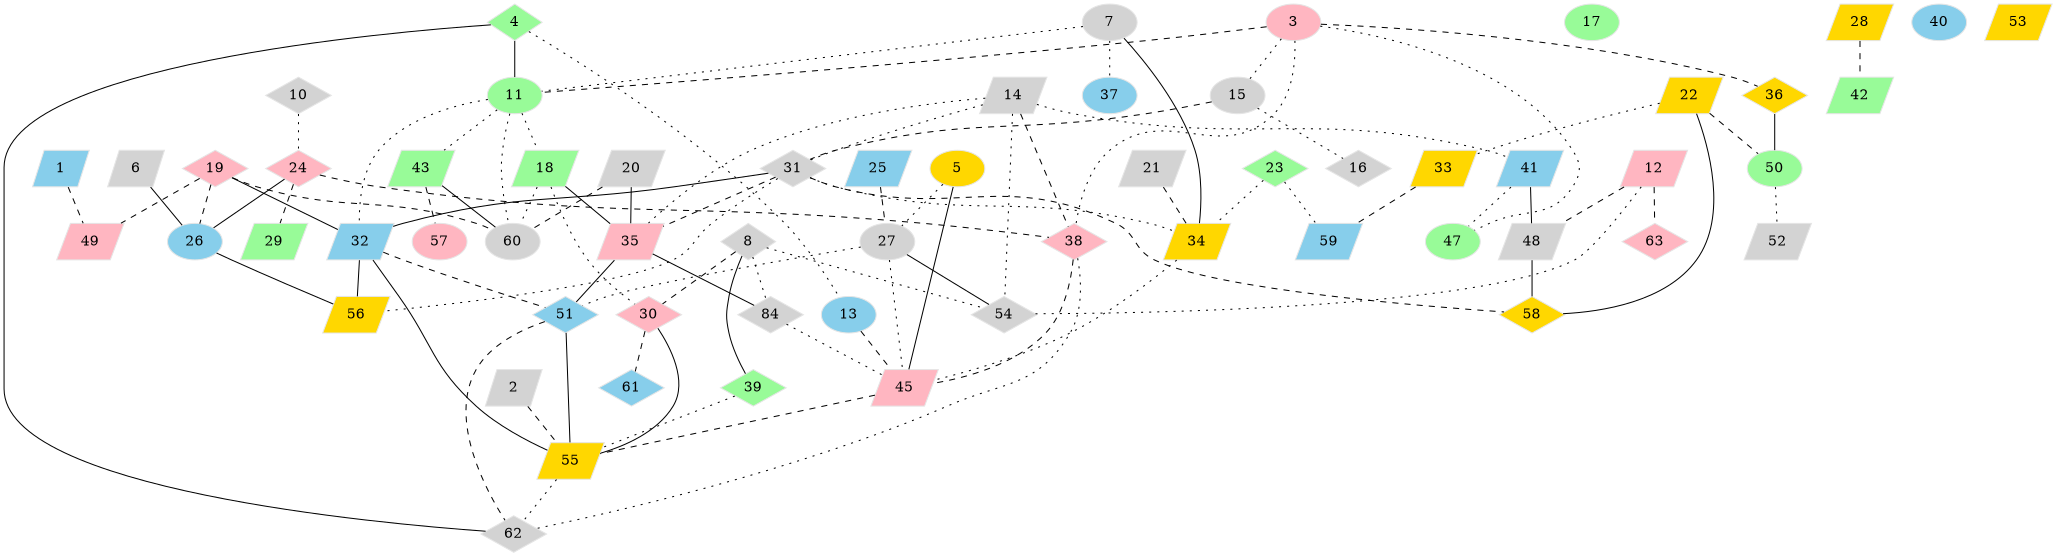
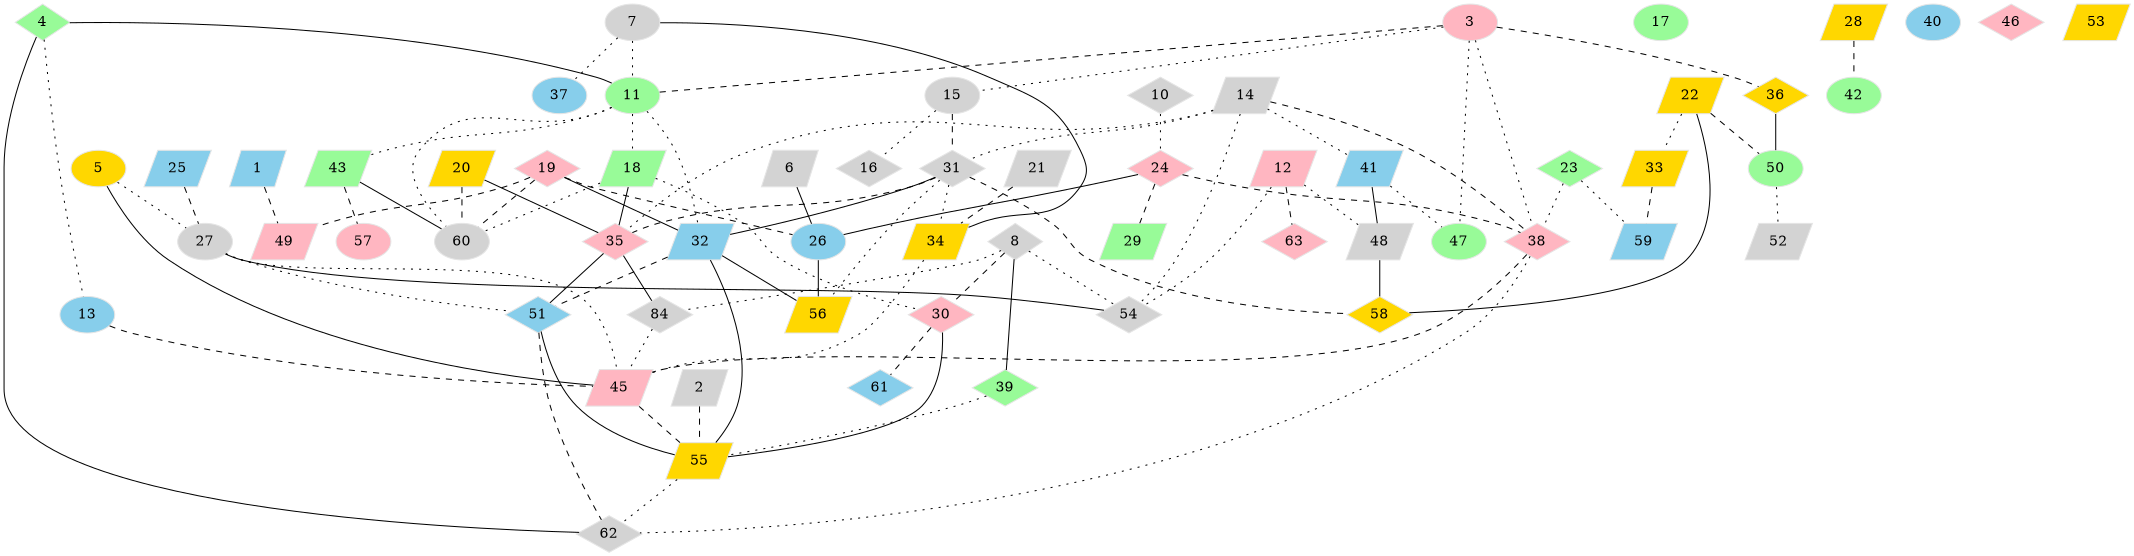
none -> (2011, 22)
(1860, 95) -> (1854, 95)
(632, 169) -> (462, 169)
(1240, 202) -> (1553, 205)
(1593, 205) -> (1332, 205)
(630, 242) -> (615, 242)
